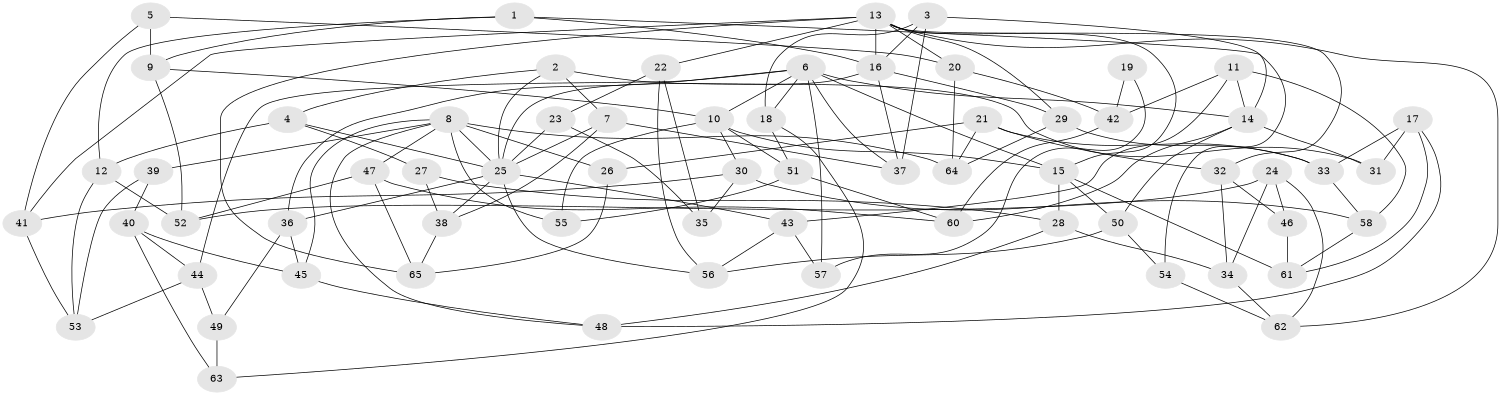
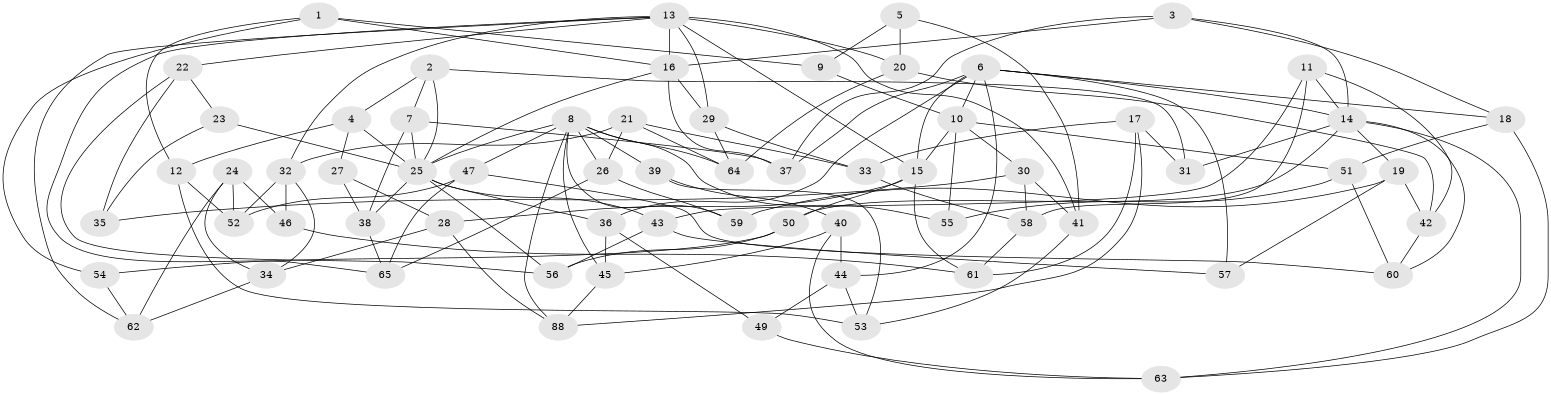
(175, 137) -> (263, 194)
none -> (1377, 149)
none -> (737, 223)
none -> (1483, 318)
(602, 327) -> (558, 327)
